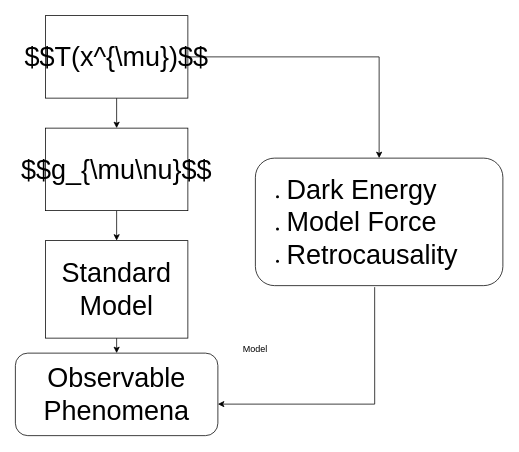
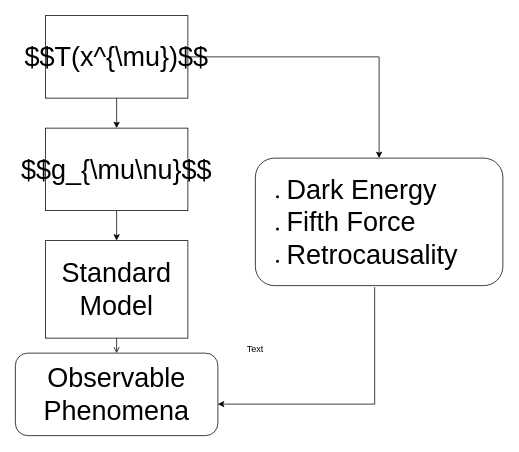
(290, 222) -> (290, 222)
(117, 346) -> (117, 348)
(255, 349) -> (255, 349)
